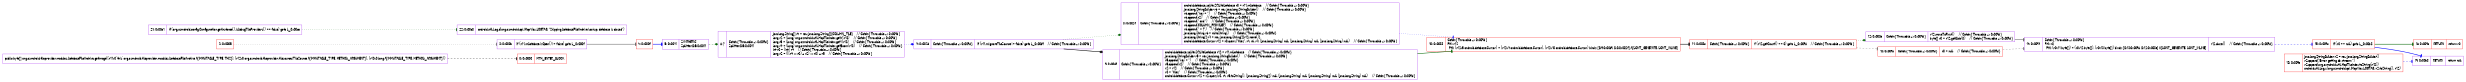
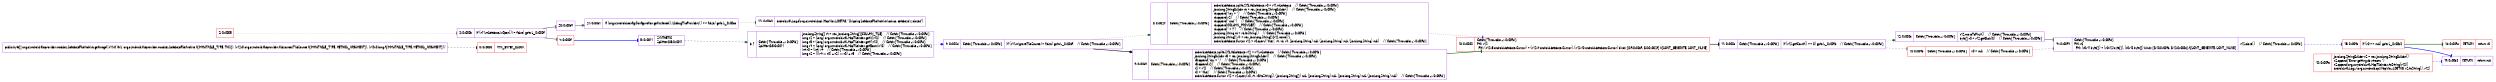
none -> (566, 26)
(1773, 44) -> (1802, 44)
